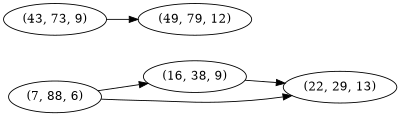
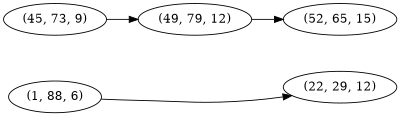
(55, 19) -> (55, 19)
none -> (340, 19)
(195, 77) -> none
(340, 87) -> (340, 87)
(55, 97) -> (55, 97)
